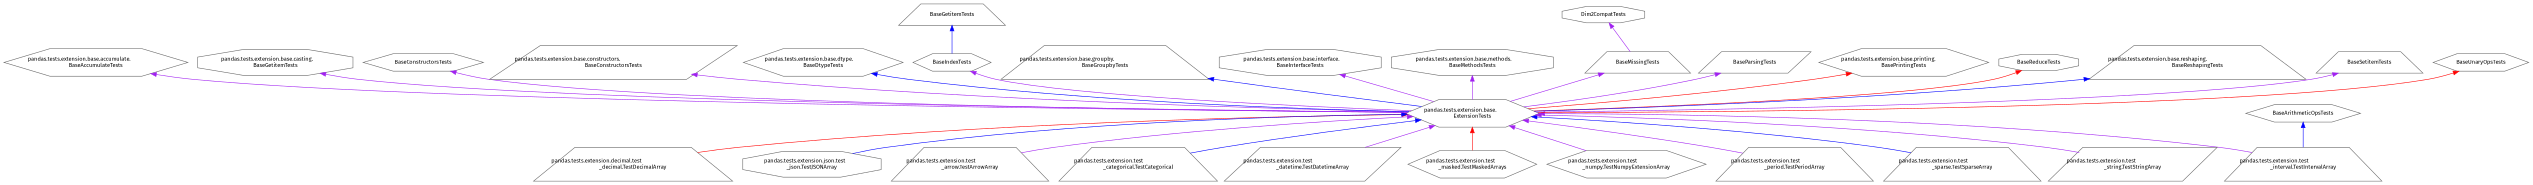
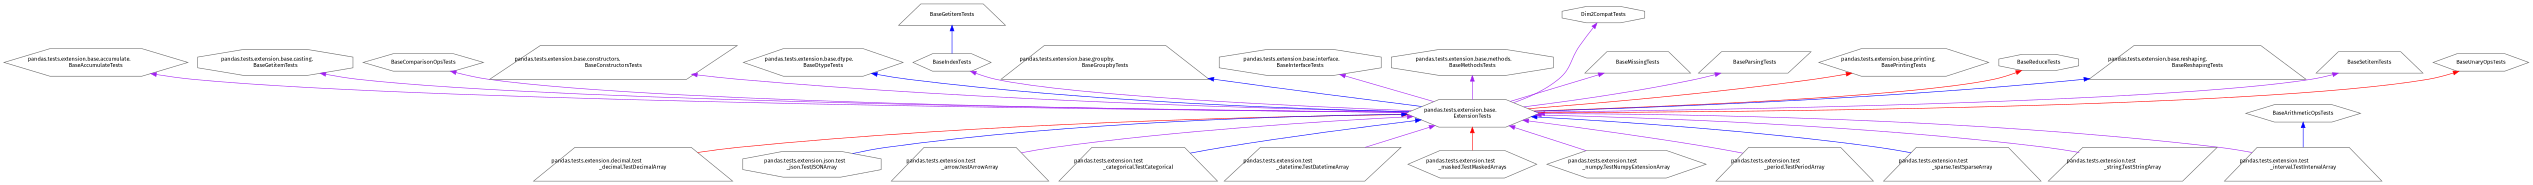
(1621, 40) -> (1563, 75)
(423, 62) -> (423, 62)
